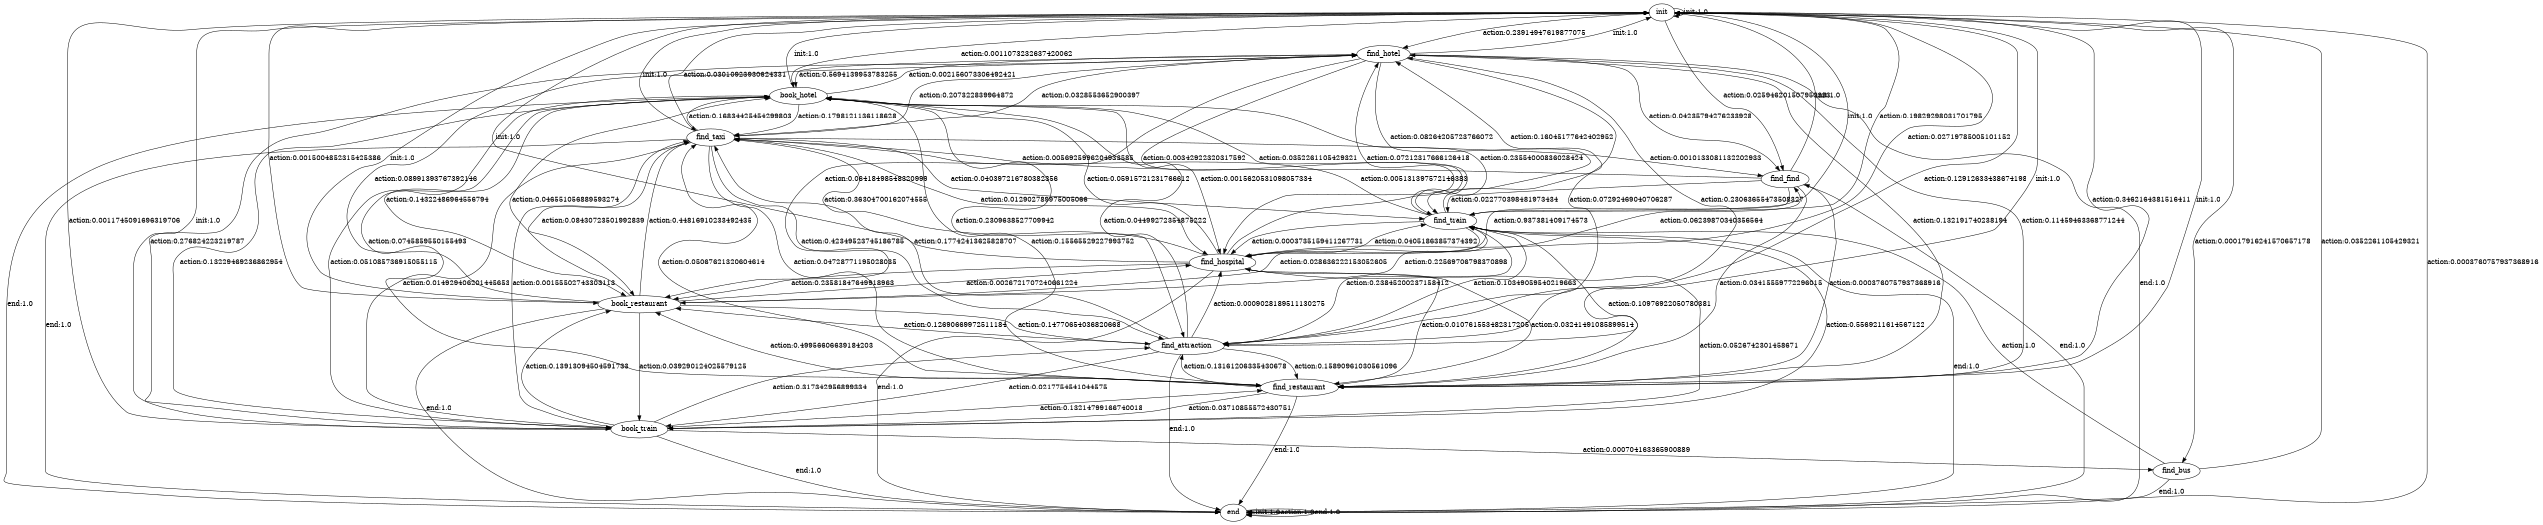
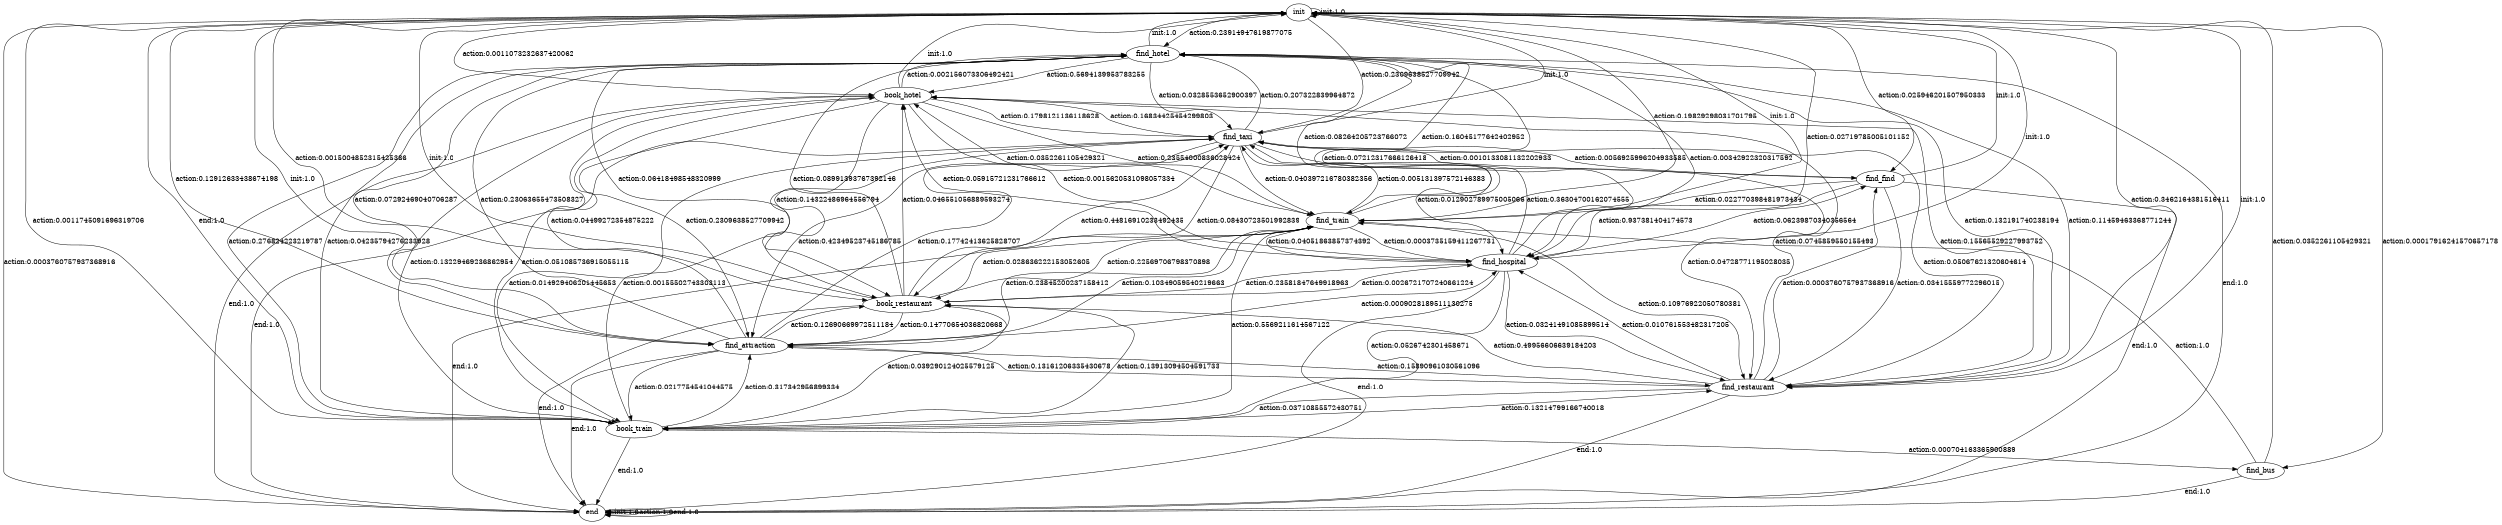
(1627, 71) -> (473, 90)
(735, 75) -> (1411, 75)
(208, 221) -> (212, 221)
(1541, 221) -> (1646, 221)
